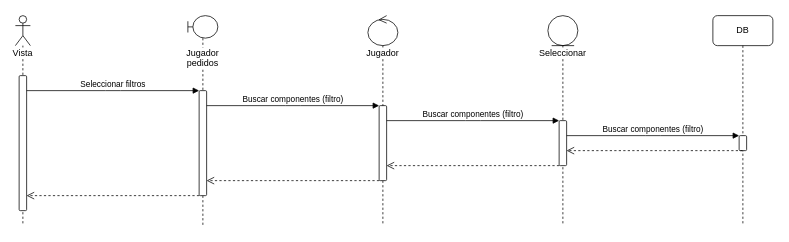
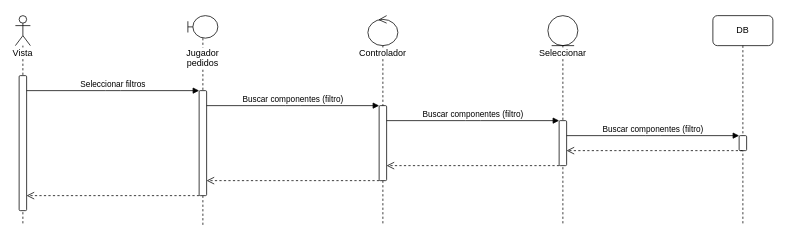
(383, 58) -> (383, 58)
